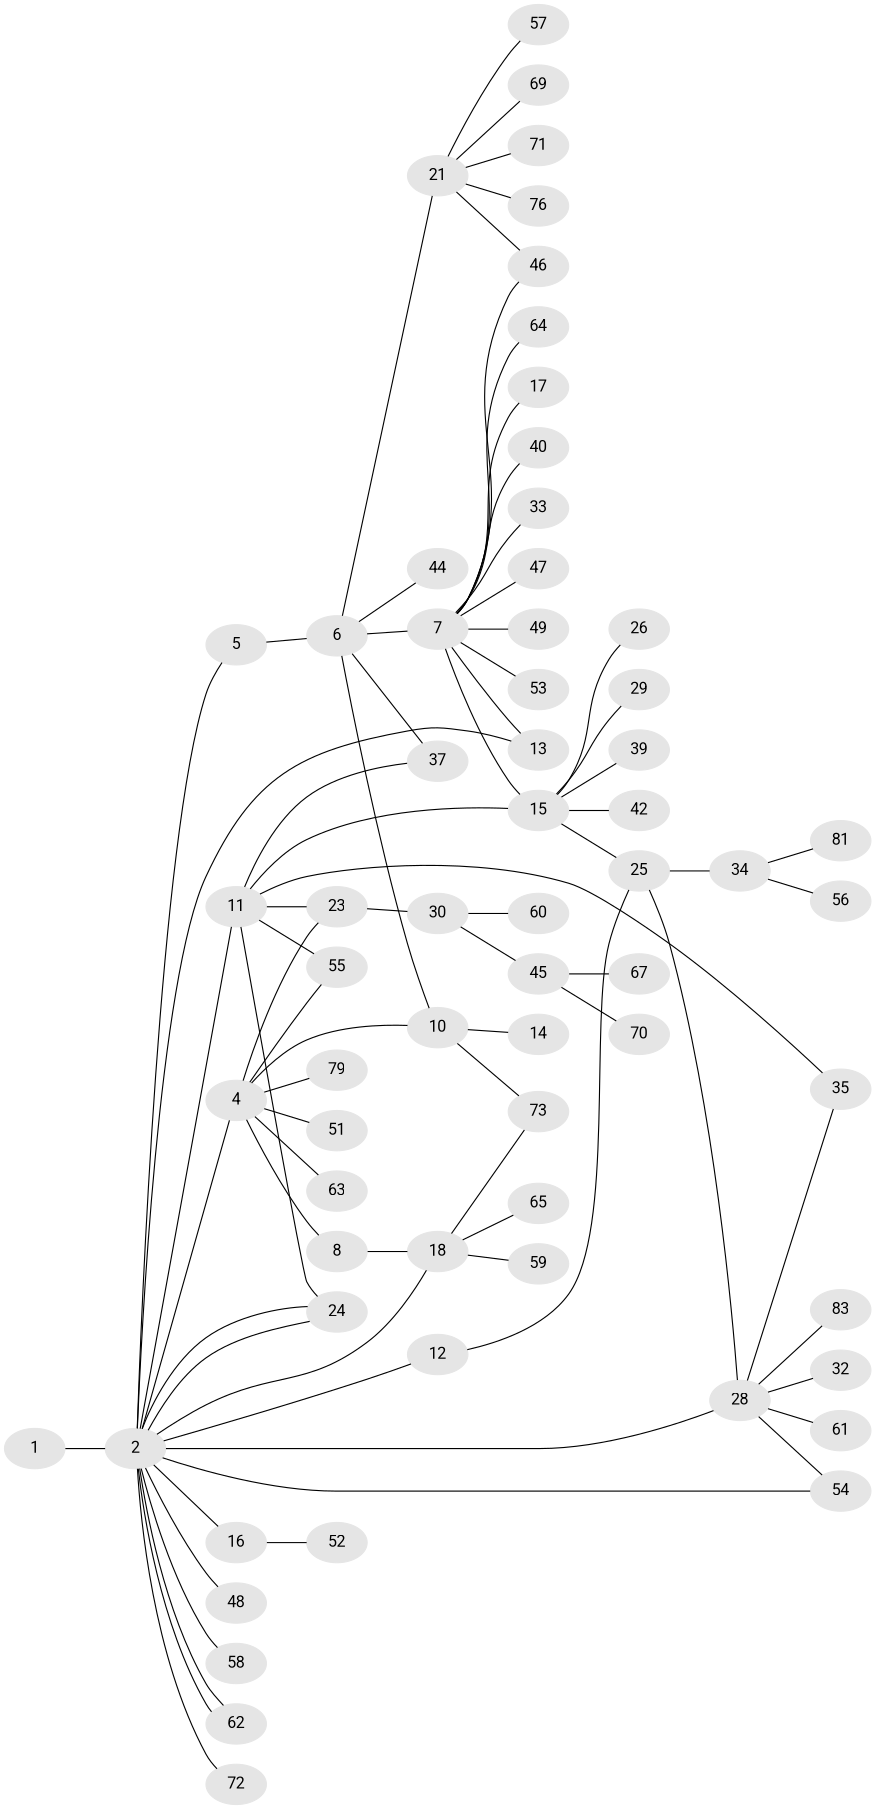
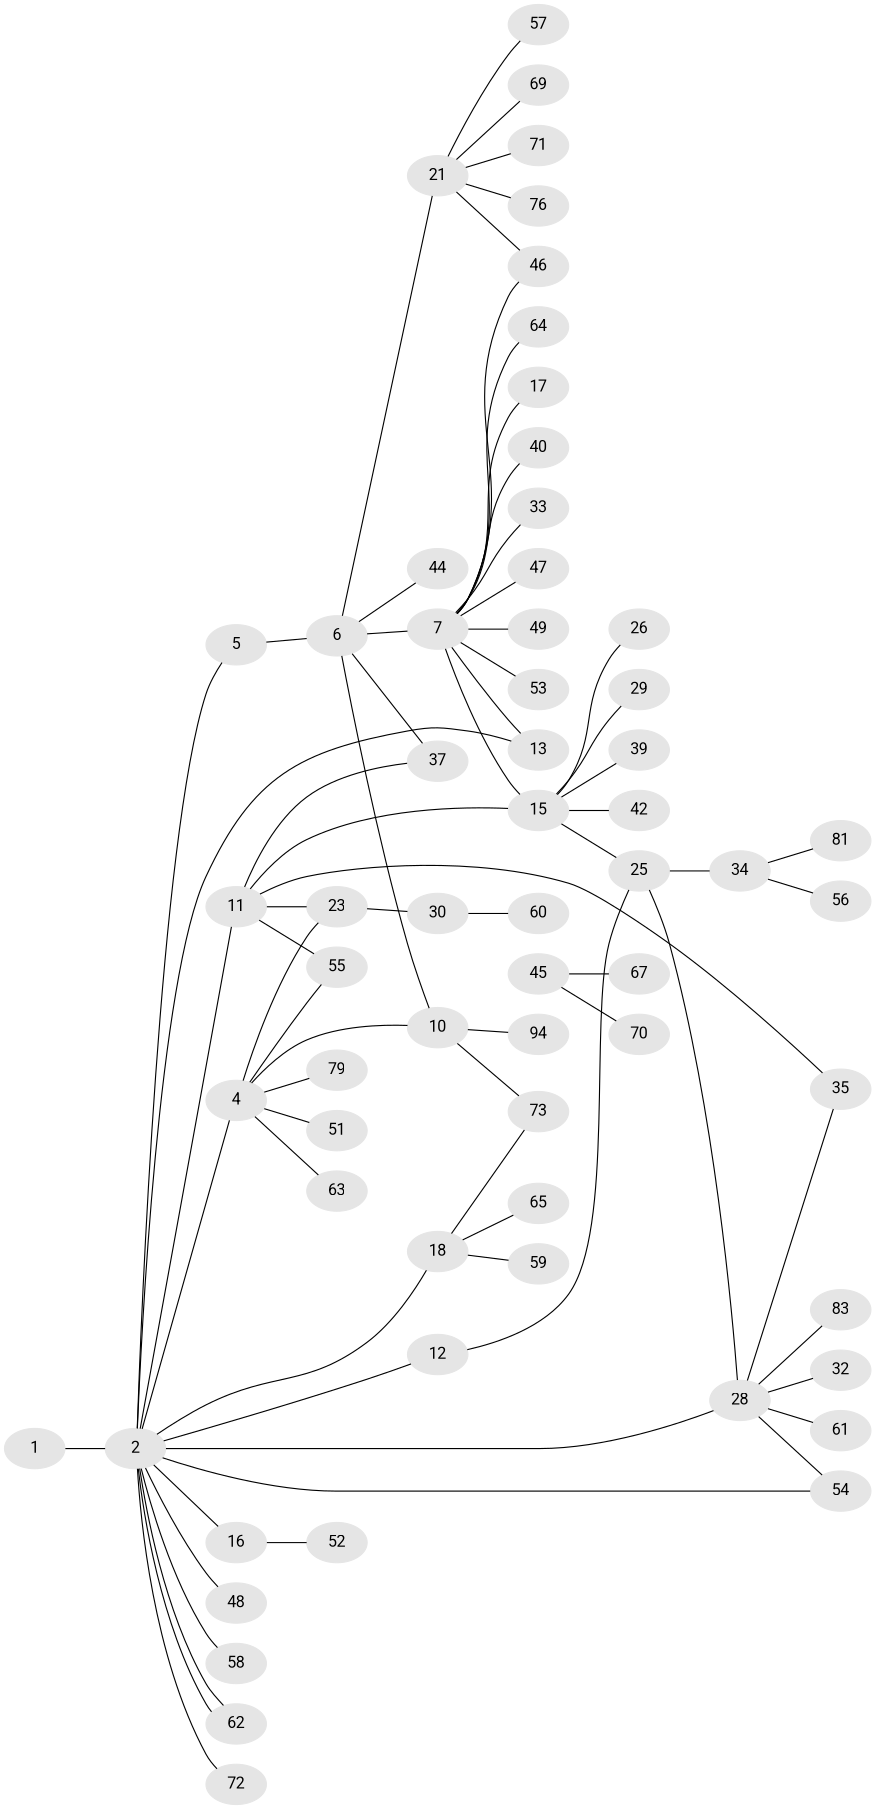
(488, 944) -> none
(538, 1034) -> (538, 1034)
(337, 1252) -> none
(337, 1312) -> none
